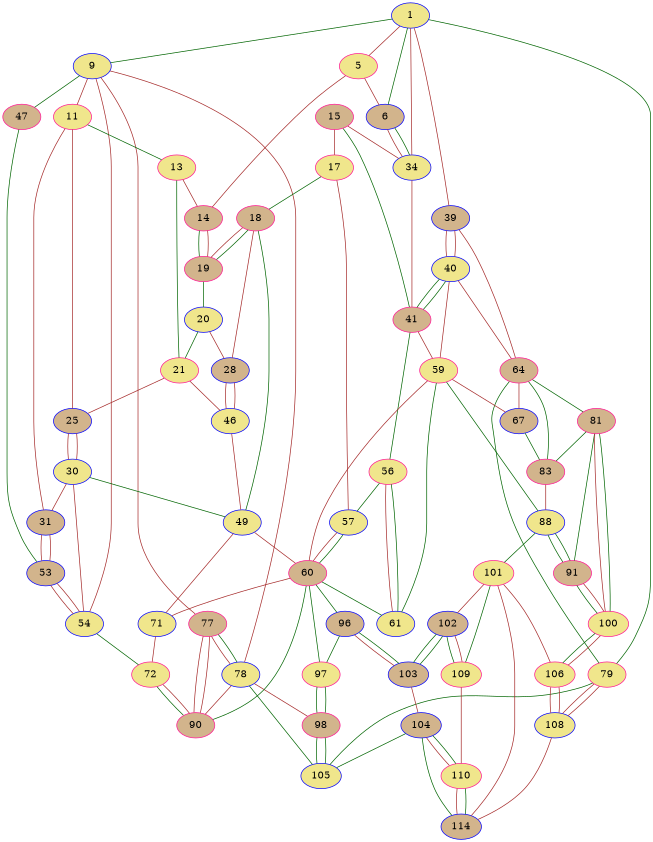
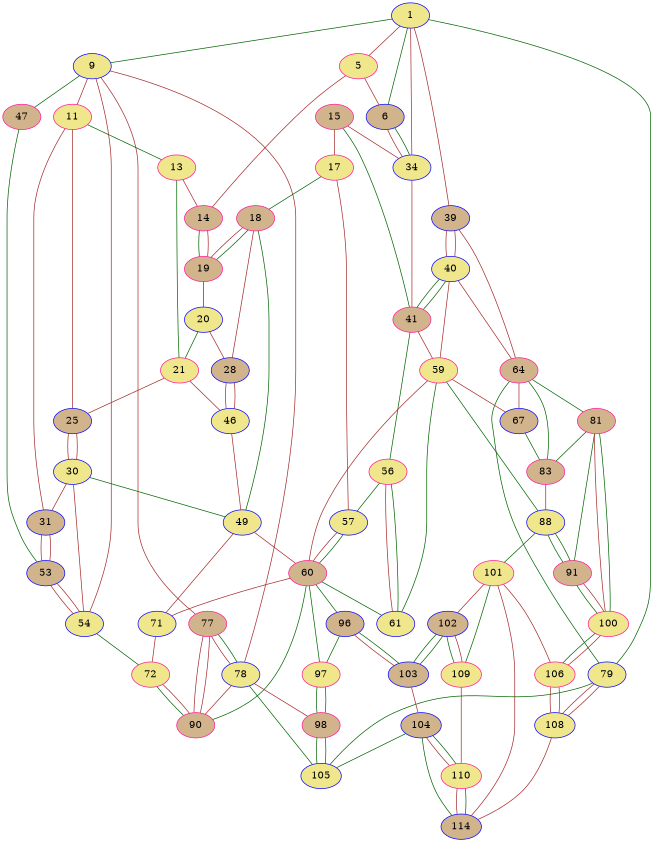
(607, 675) -> (607, 675)
